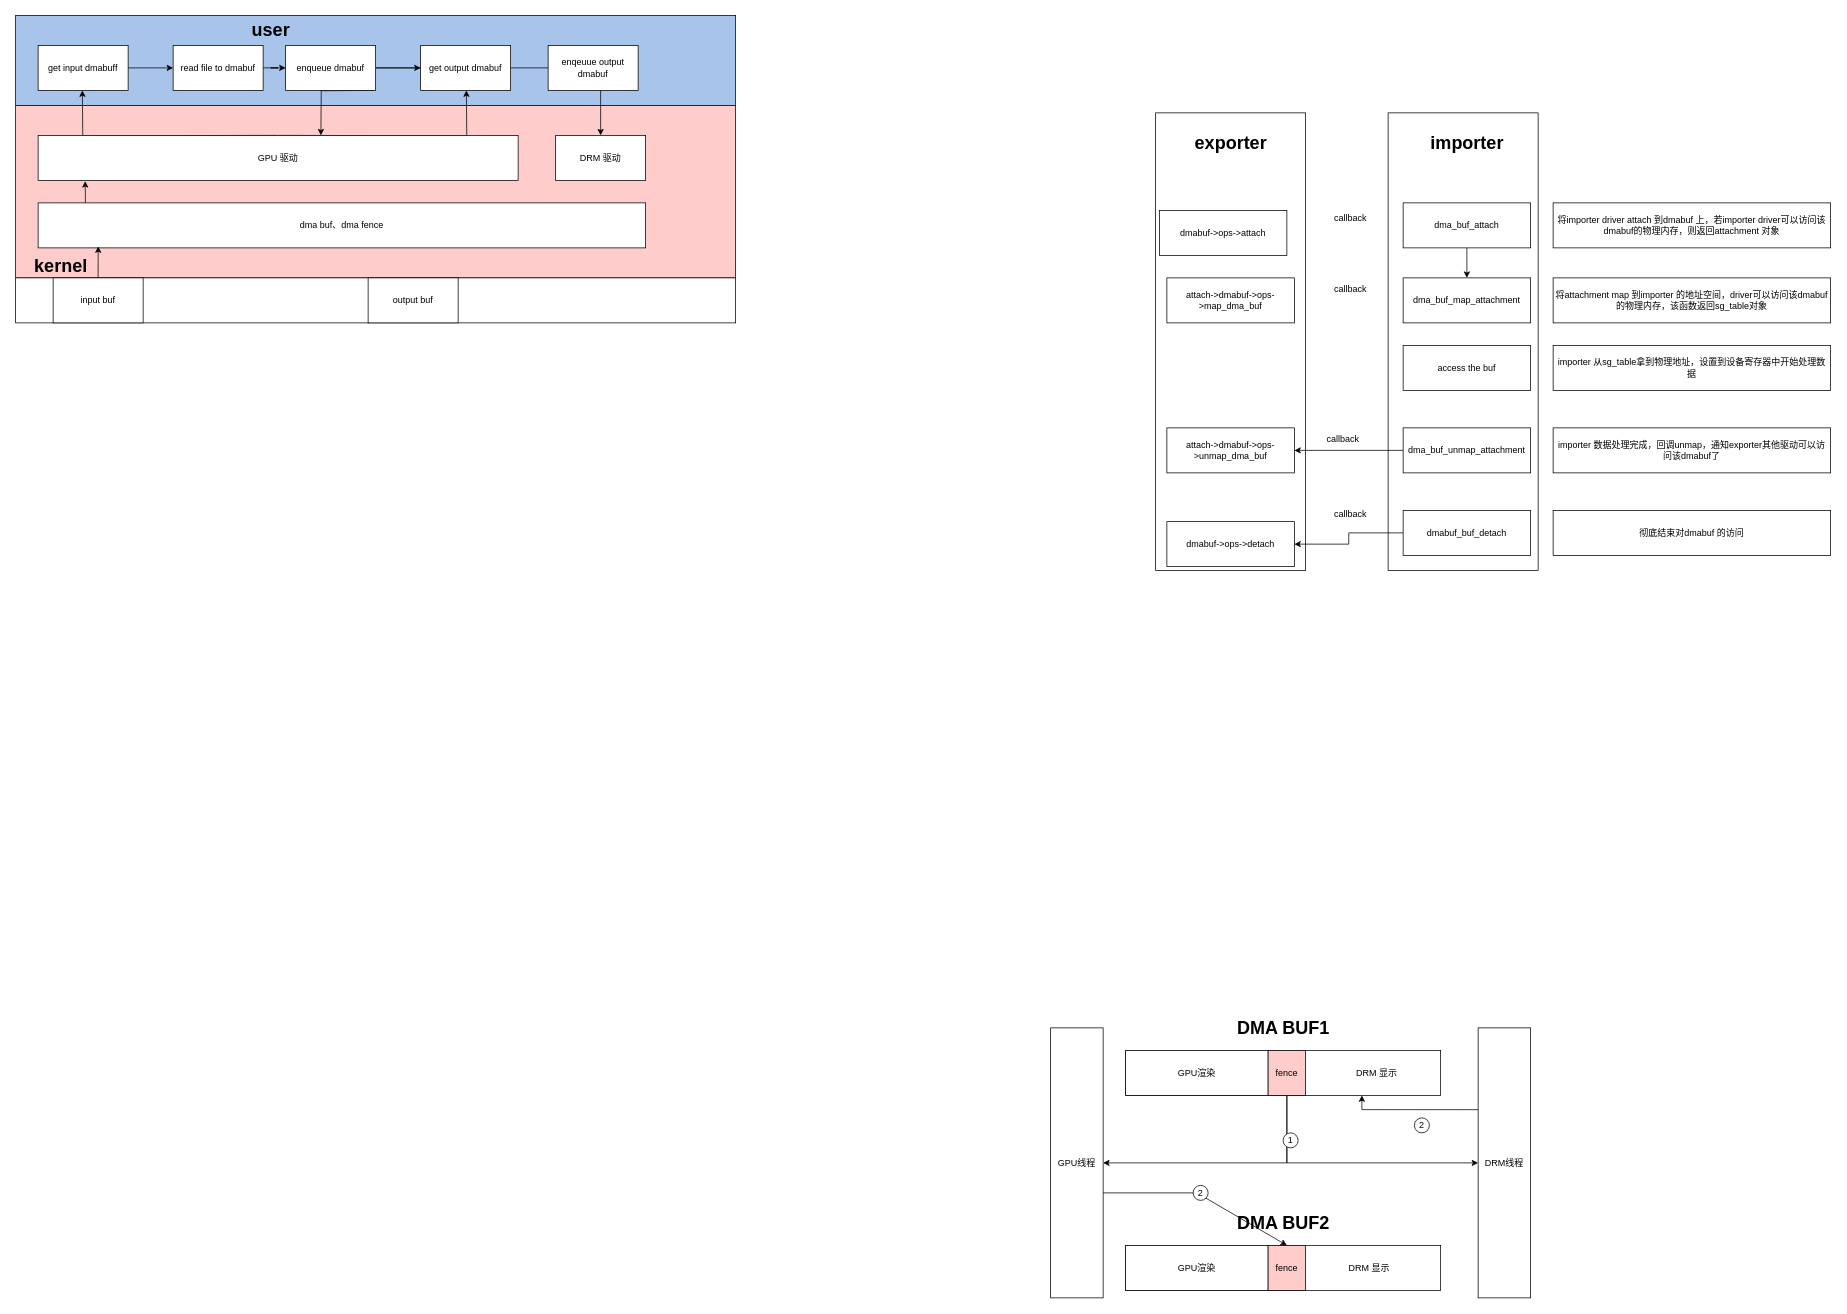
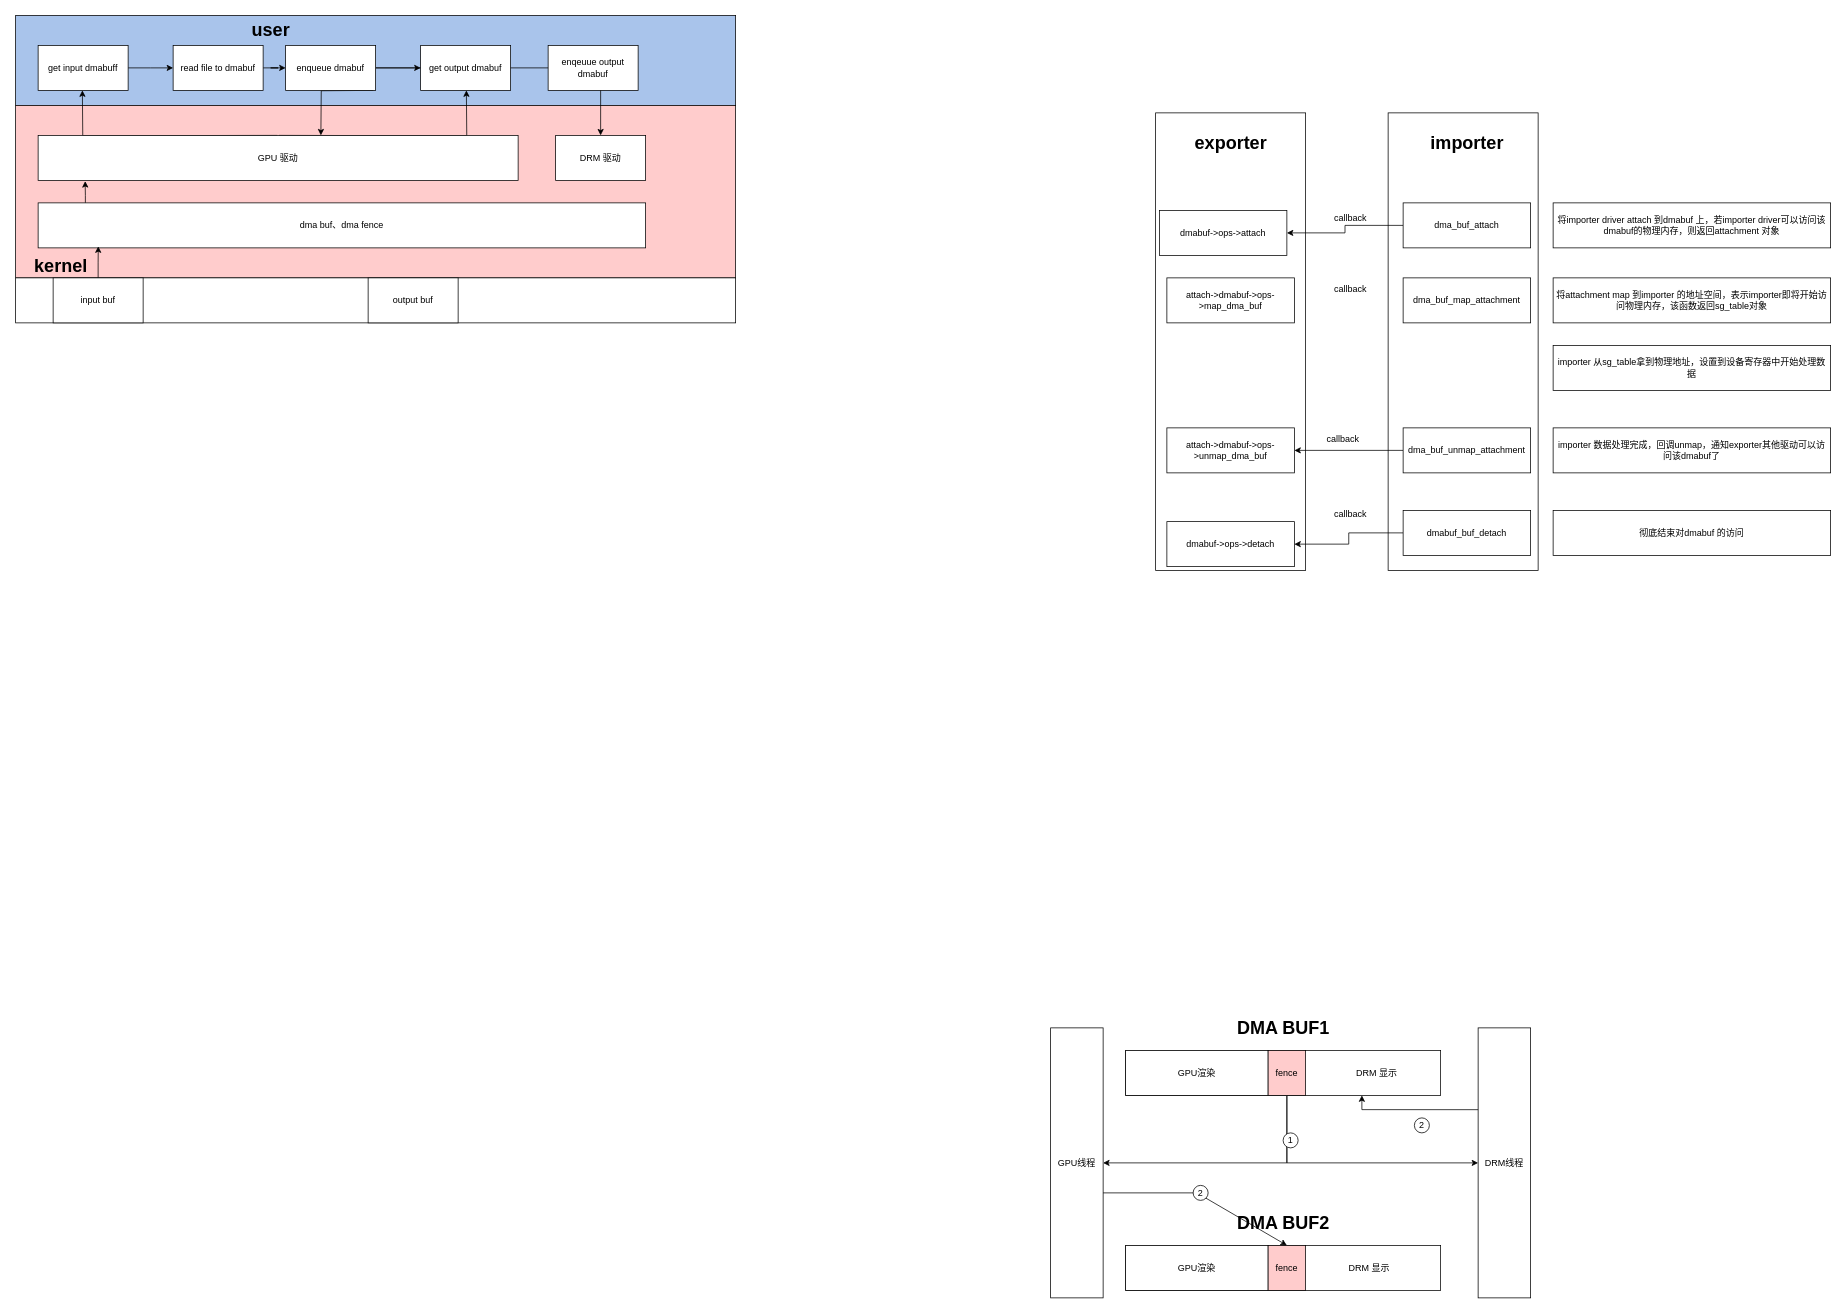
(1467, 271) -> (1369, 225)
(1692, 300) -> (1692, 300)
(1467, 368) -> none
